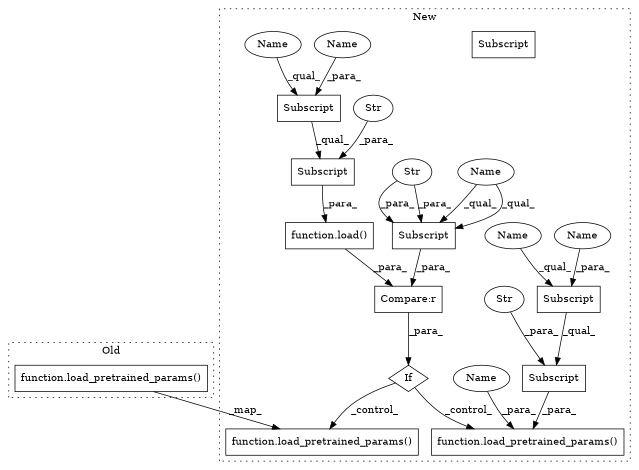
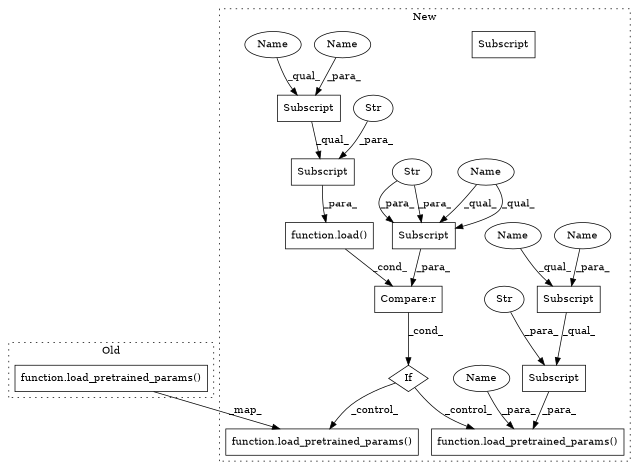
(390, 268) -> (390, 268)
(426, 331) -> (426, 331)
